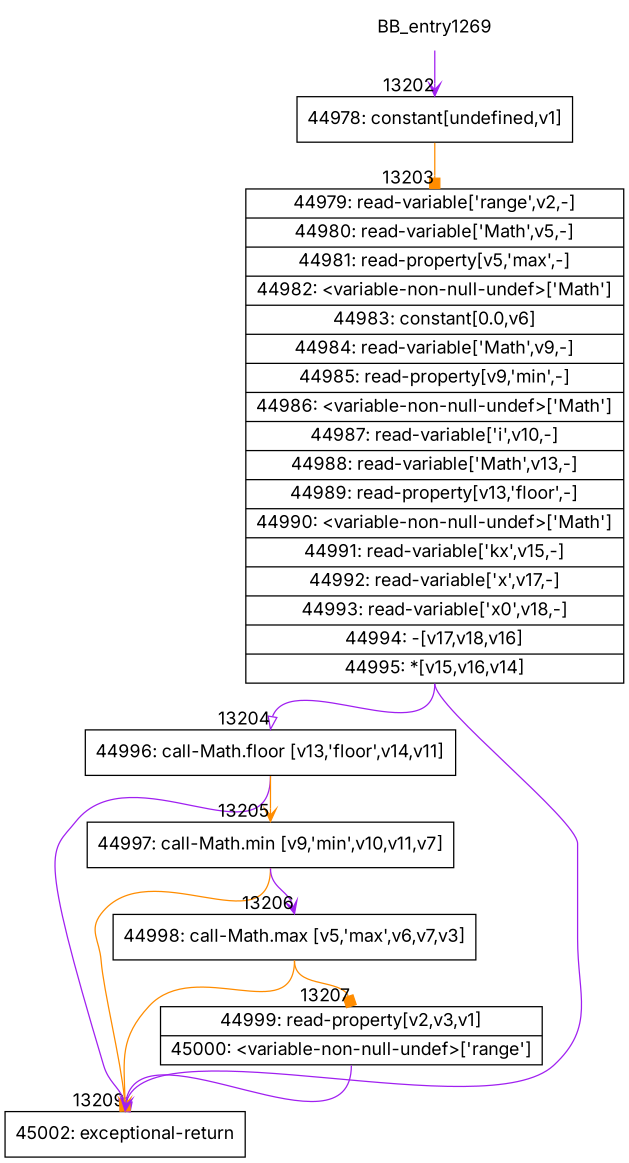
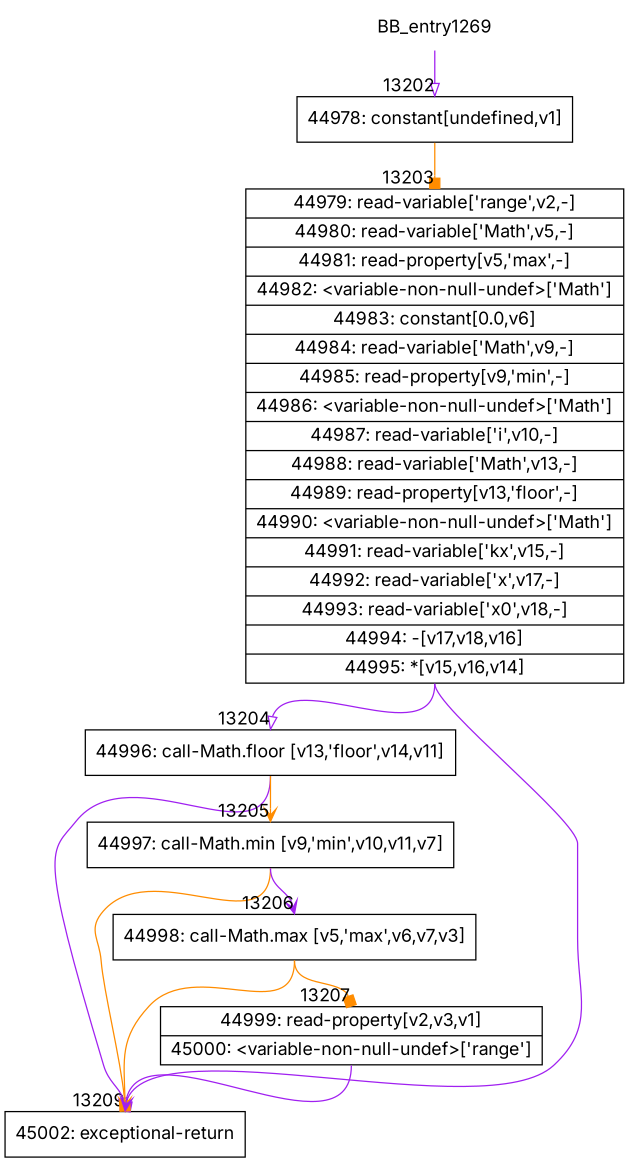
(435, 67) -> (435, 67)
